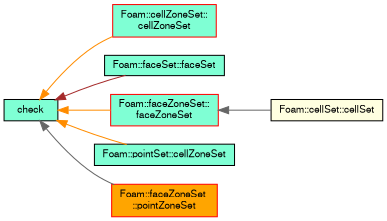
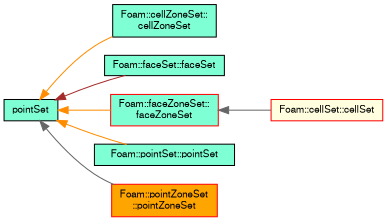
(164, 21) -> (164, 21)
(31, 110) -> (31, 110)
(327, 110) -> (327, 110)
(164, 155) -> (164, 155)
(164, 201) -> (164, 201)
